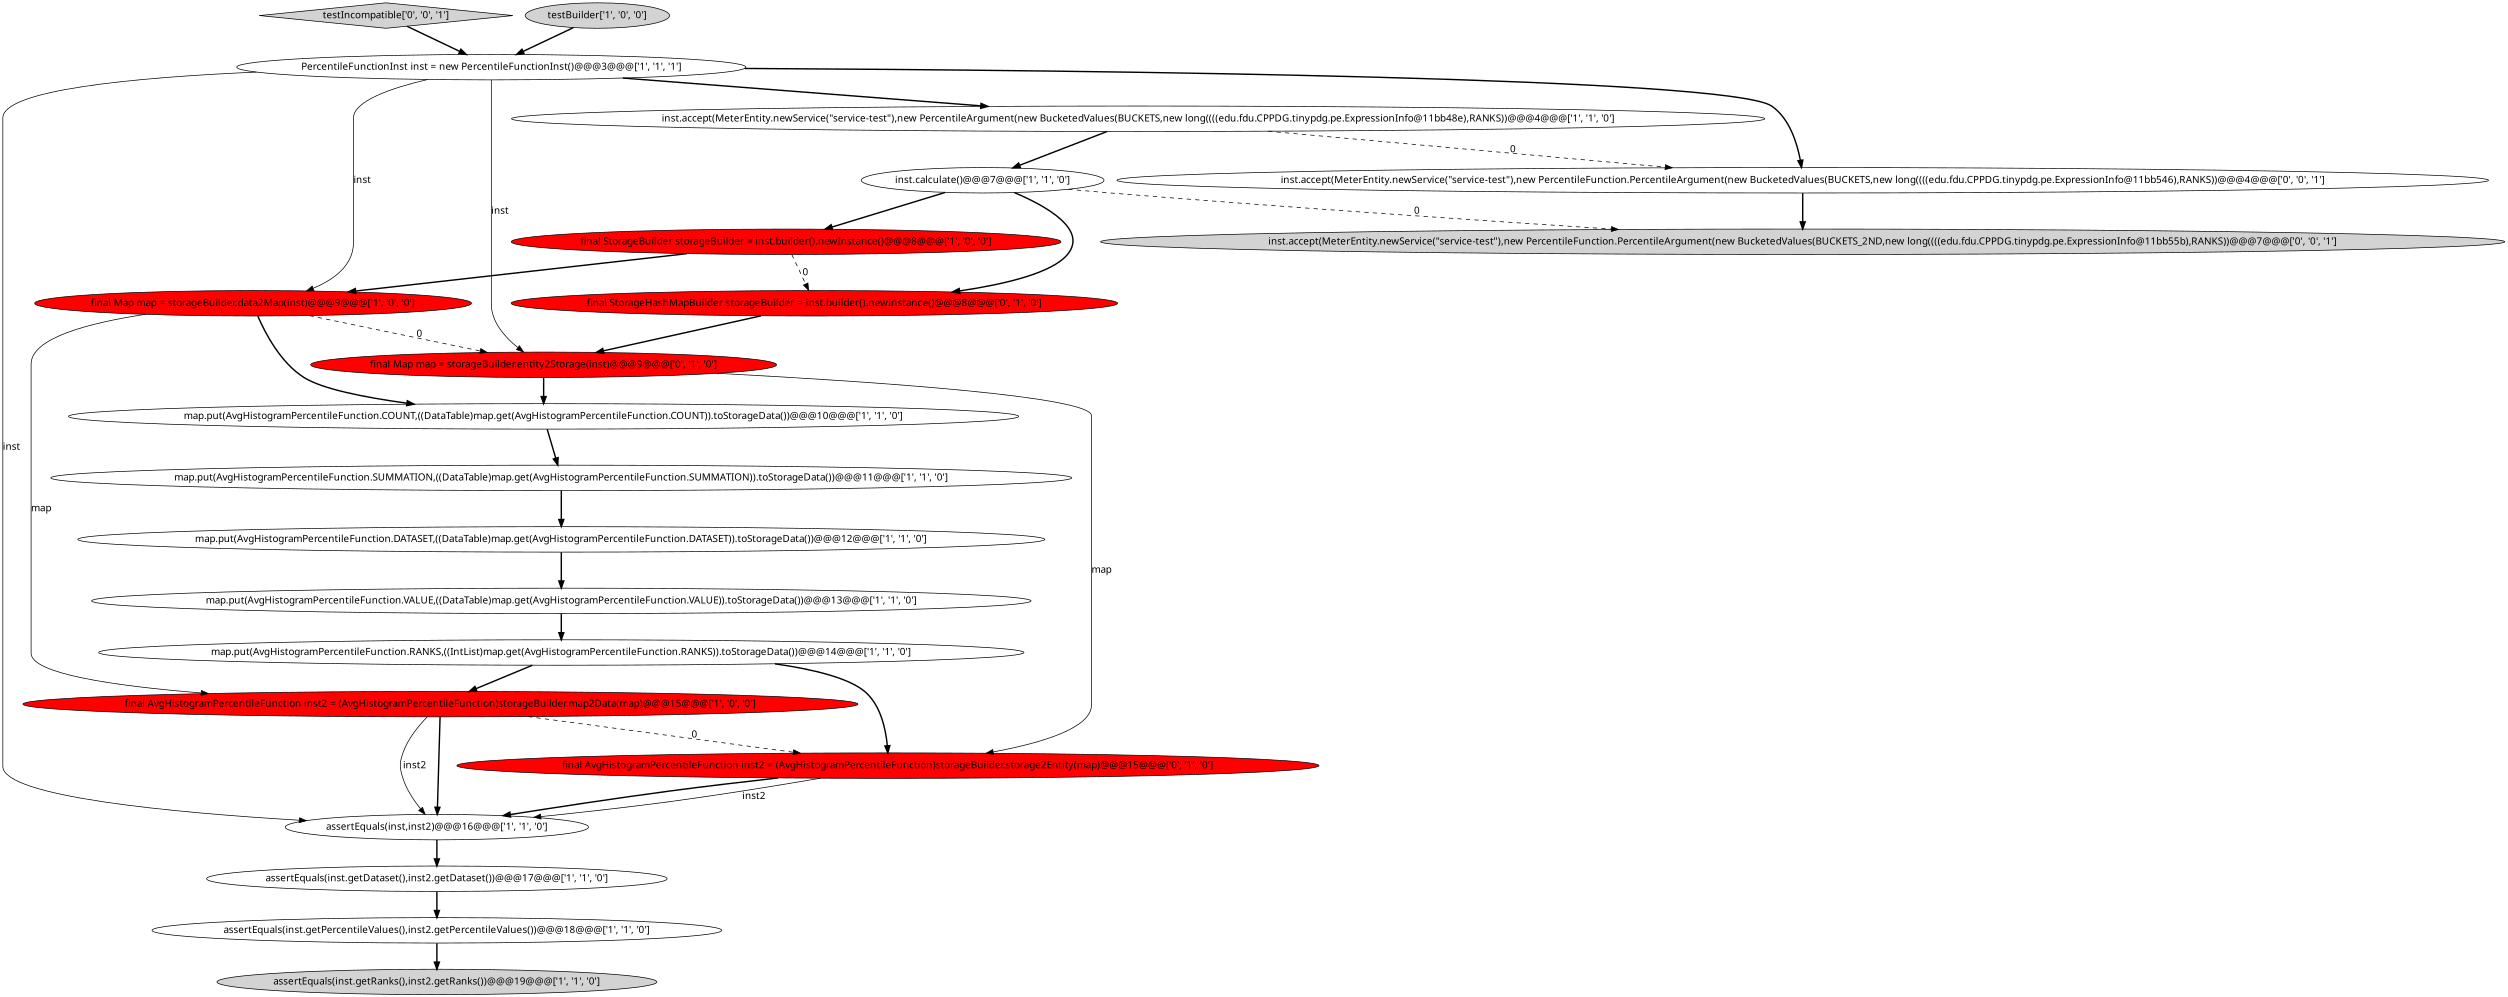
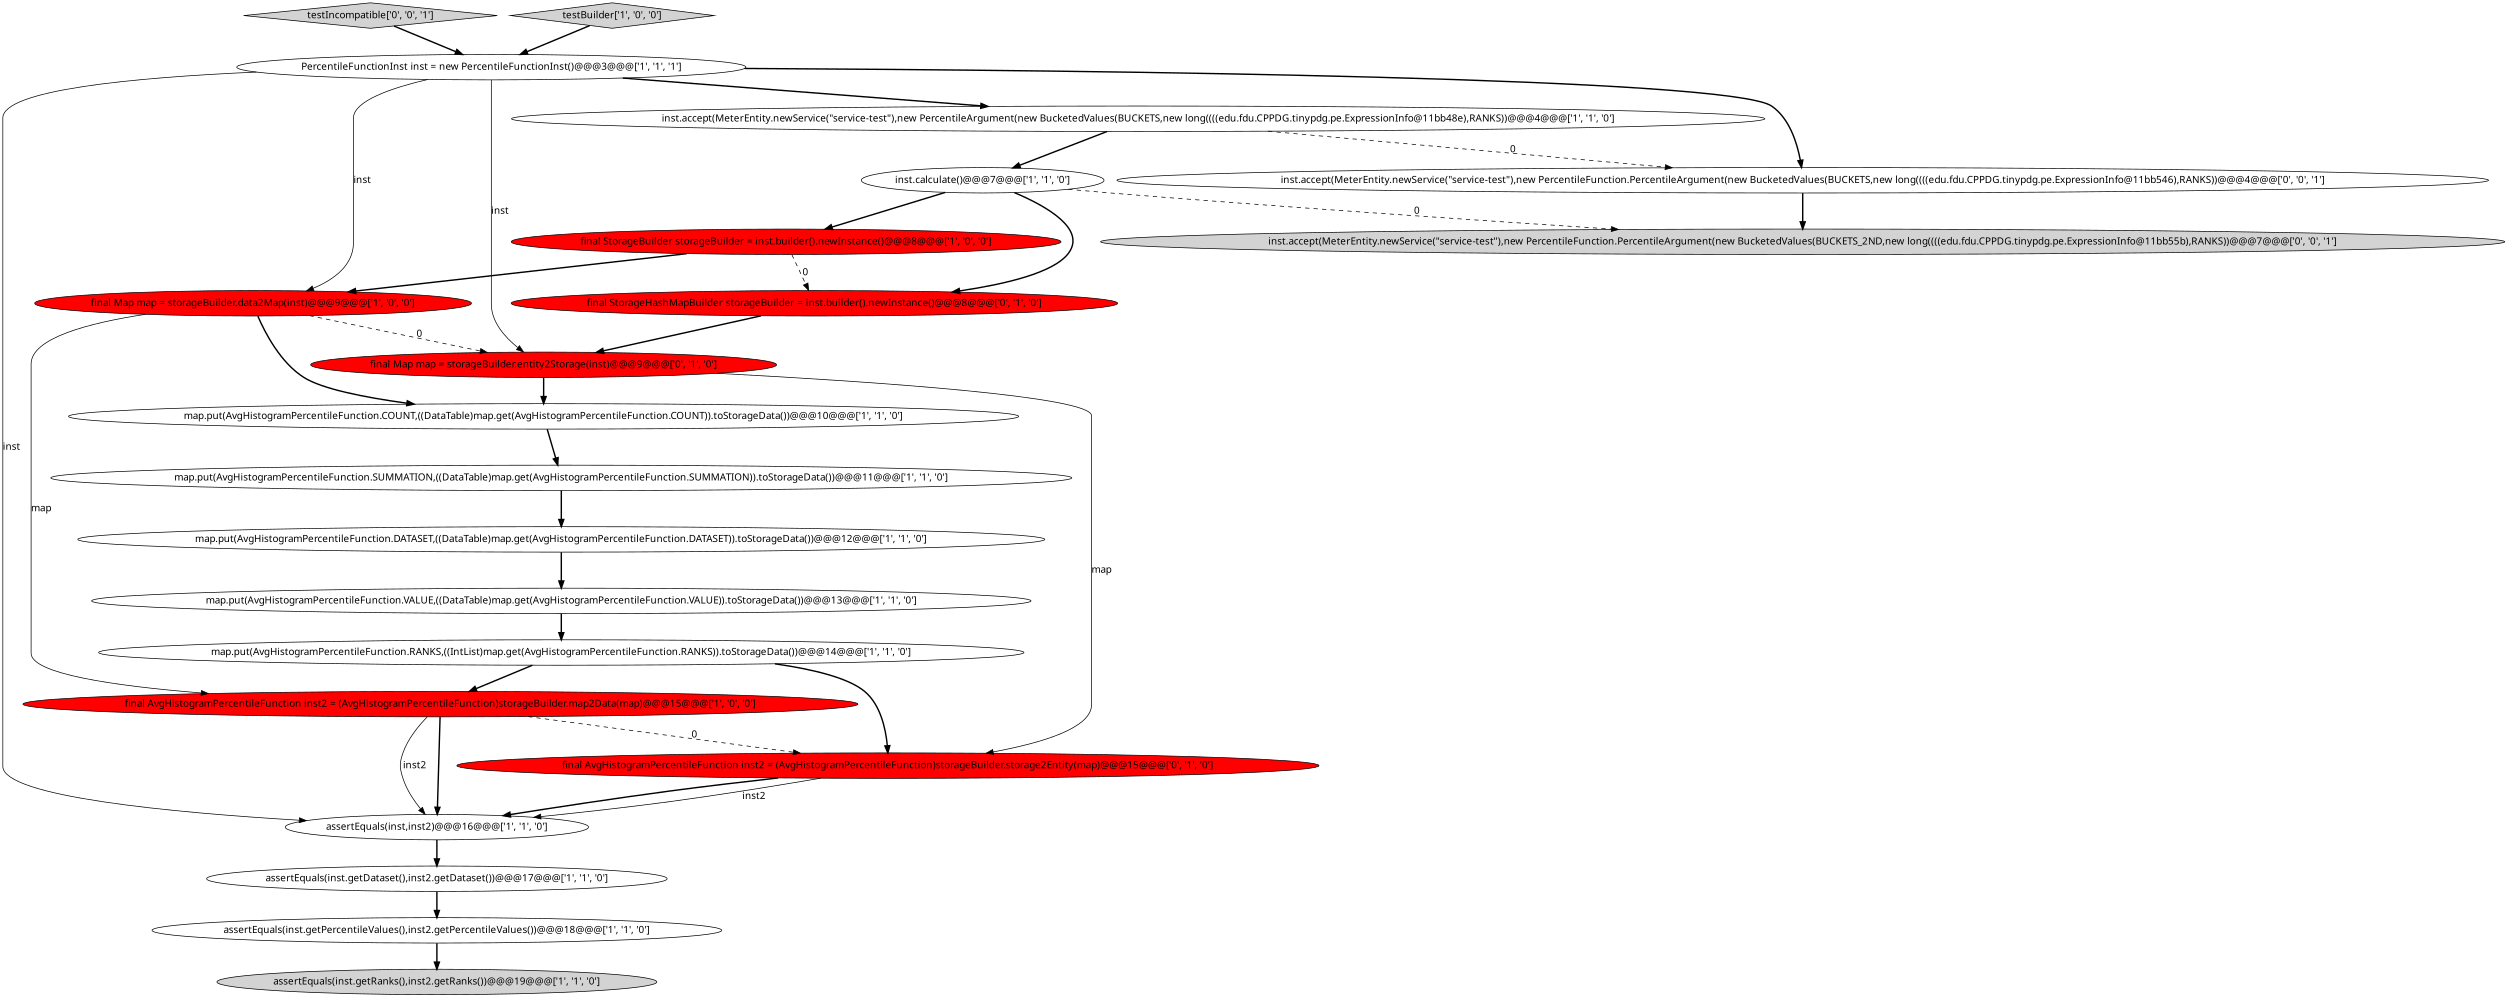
(597, 16) -> (612, 16)
